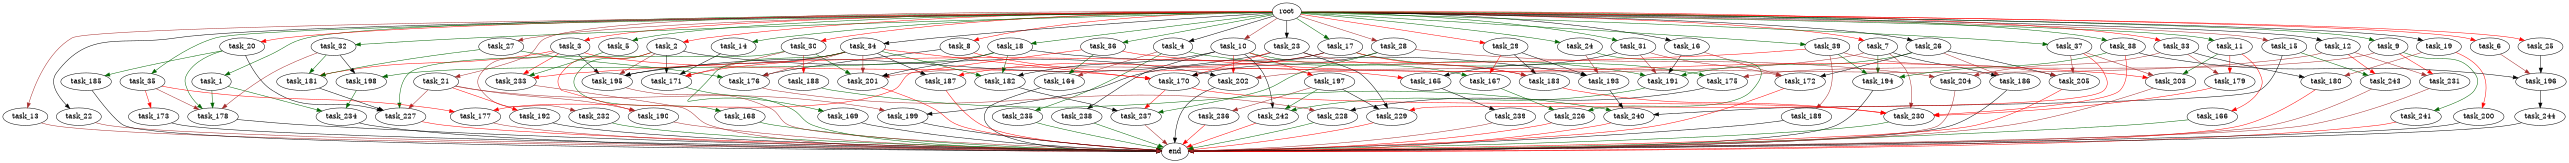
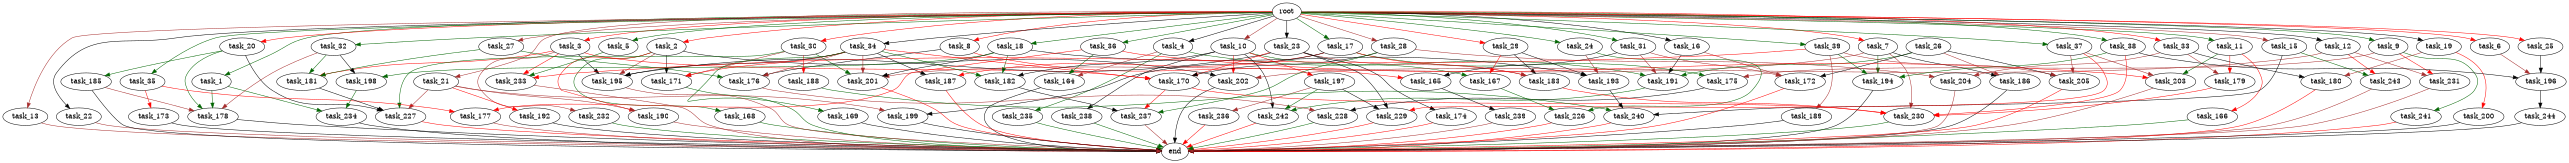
(1605, 18) -> none
(734, 47) -> none
(175, 98) -> (143, 98)
none -> (1451, 117)
